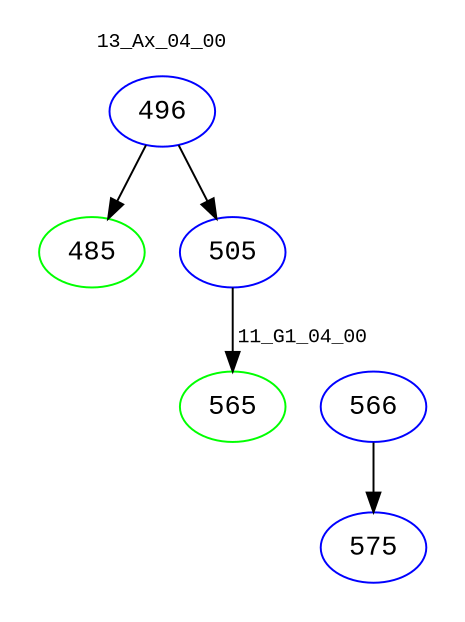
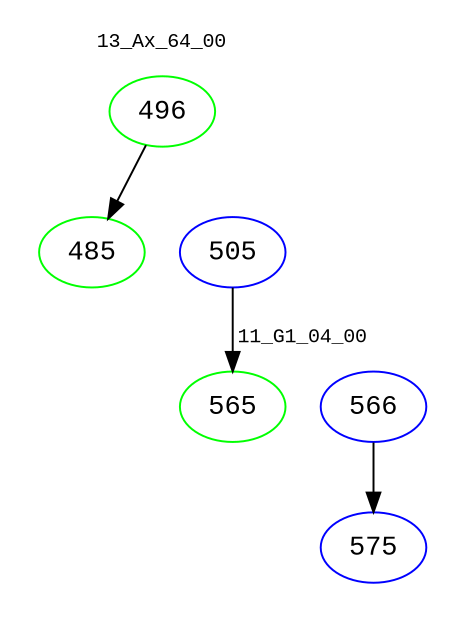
(162, 42) -> (162, 42)
(162, 111) -> (162, 111)
(193, 173) -> none
